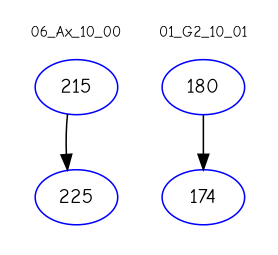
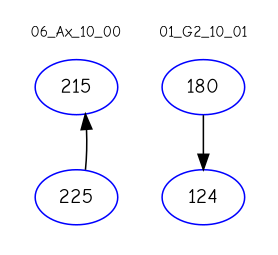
(66, 134) -> (87, 150)
(203, 197) -> (203, 197)
